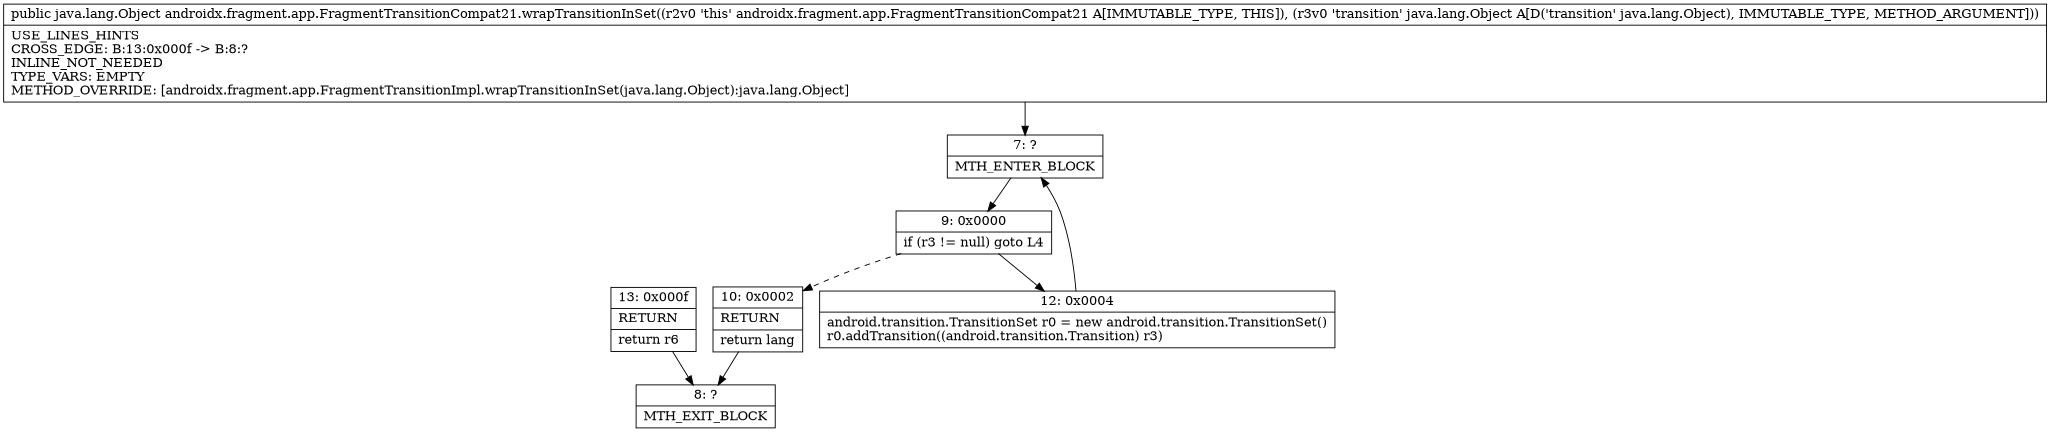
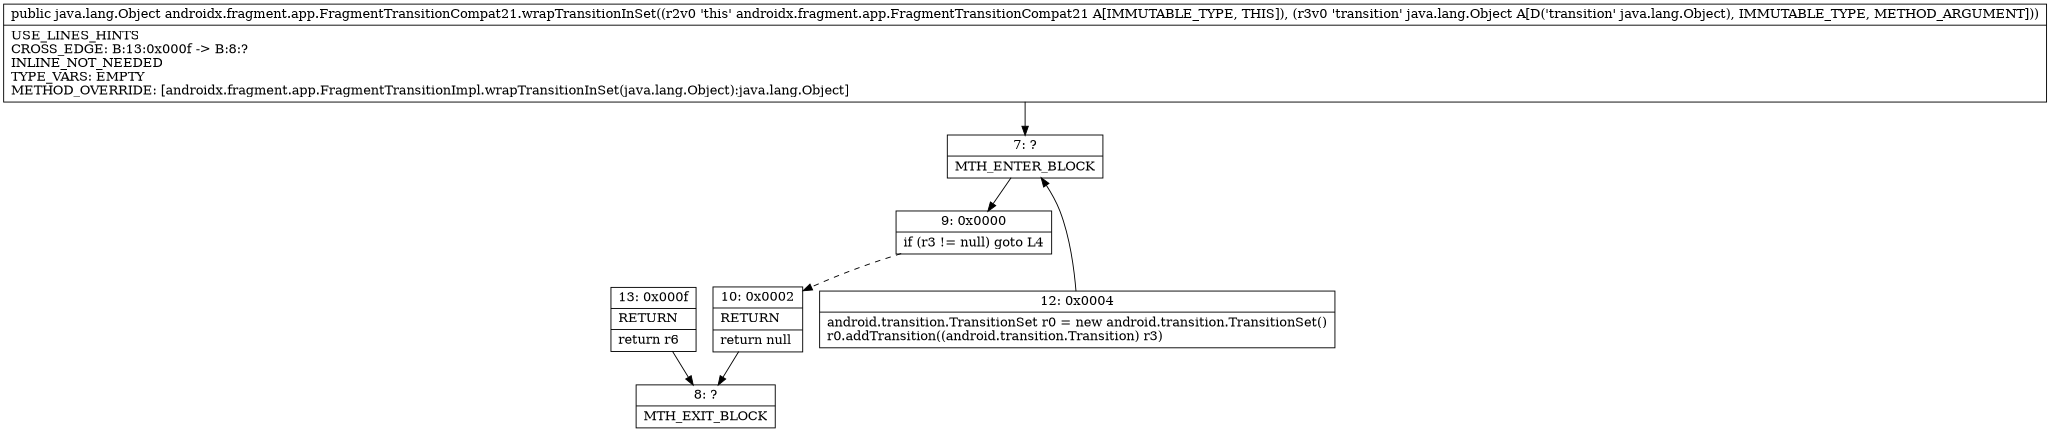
(1018, 270) -> none
(758, 340) -> (756, 340)
